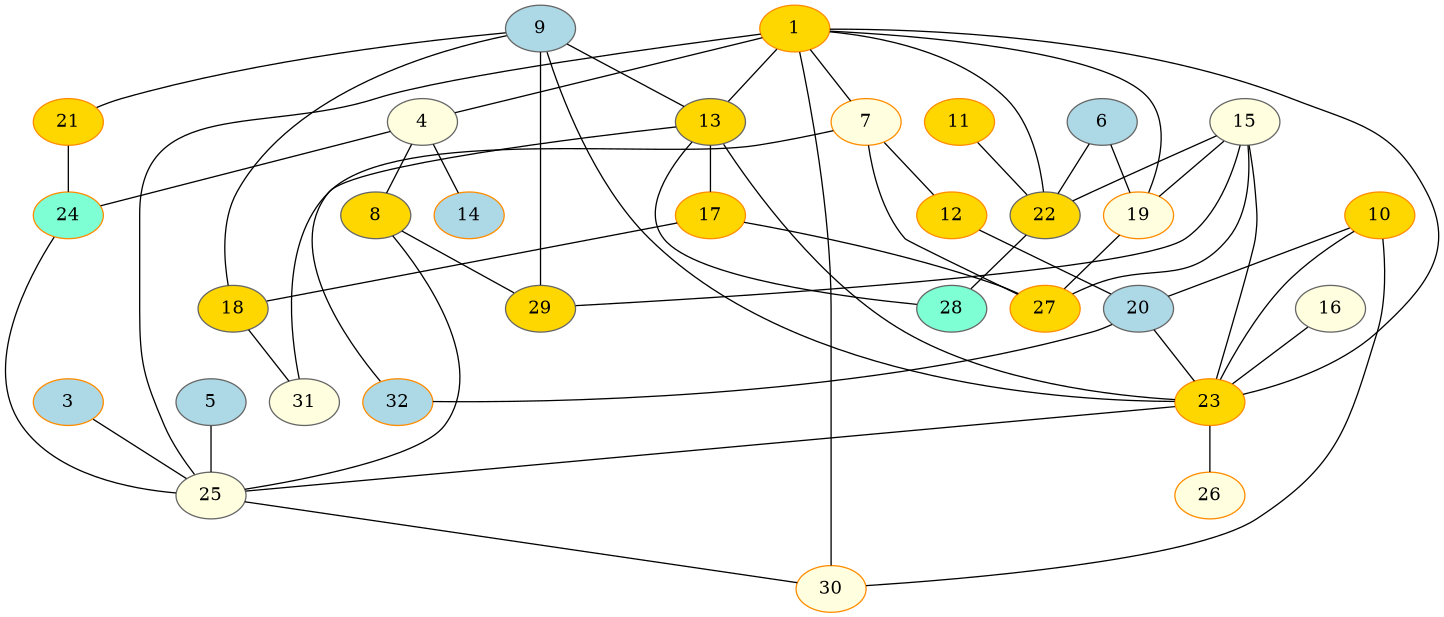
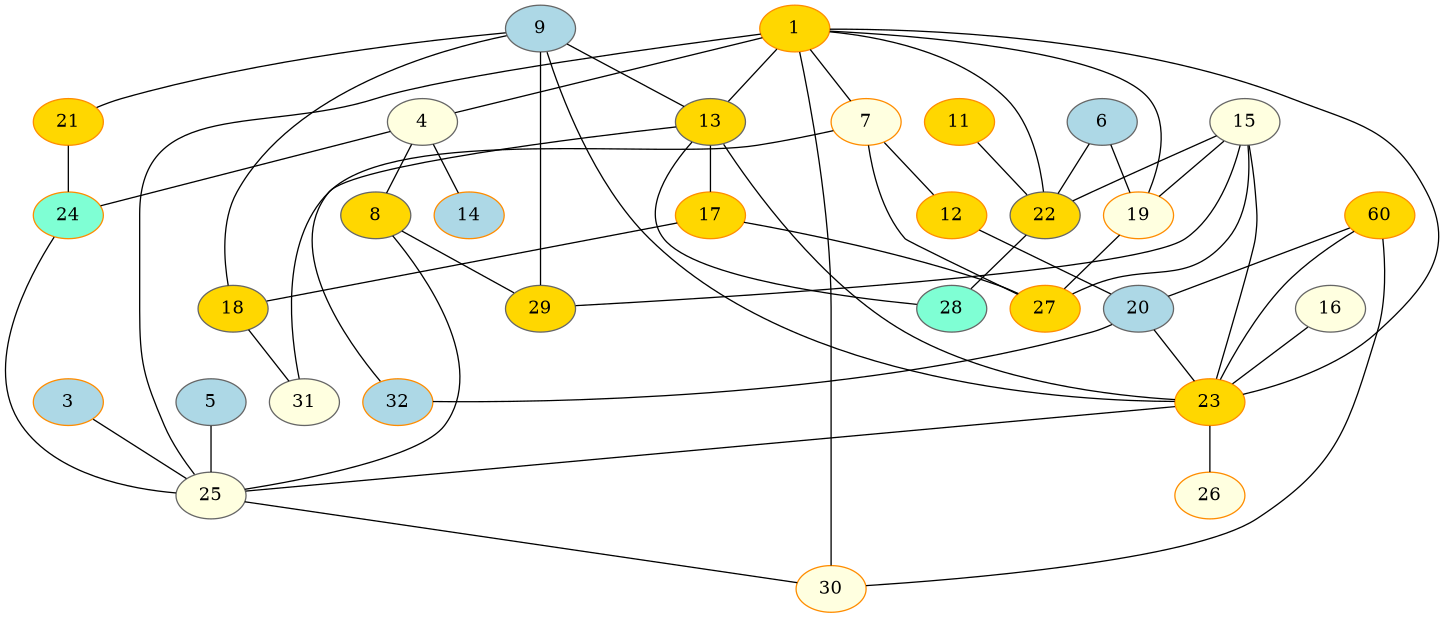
(1380, 215) -> (1380, 215)
